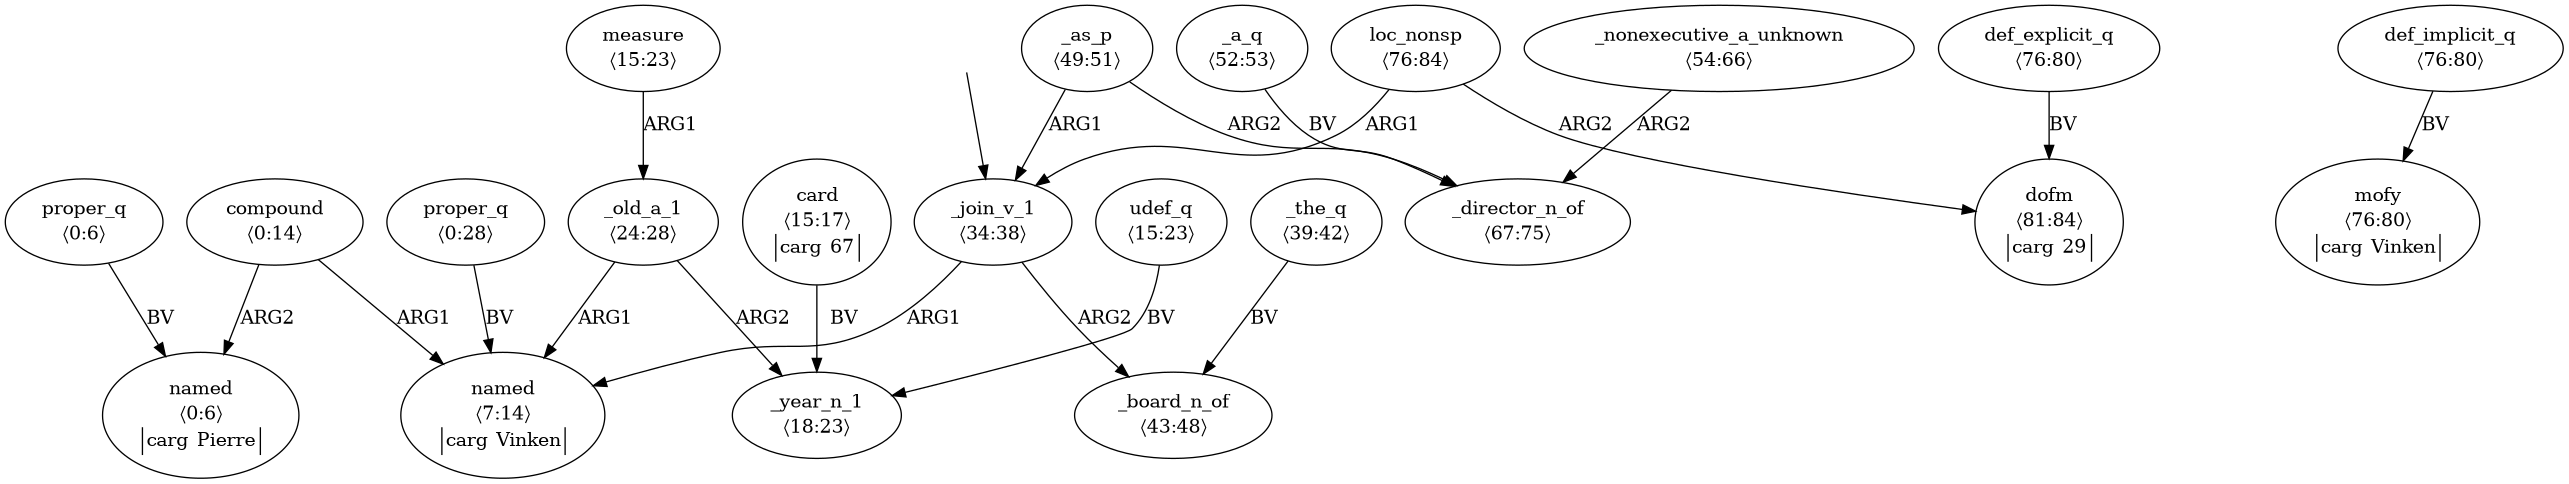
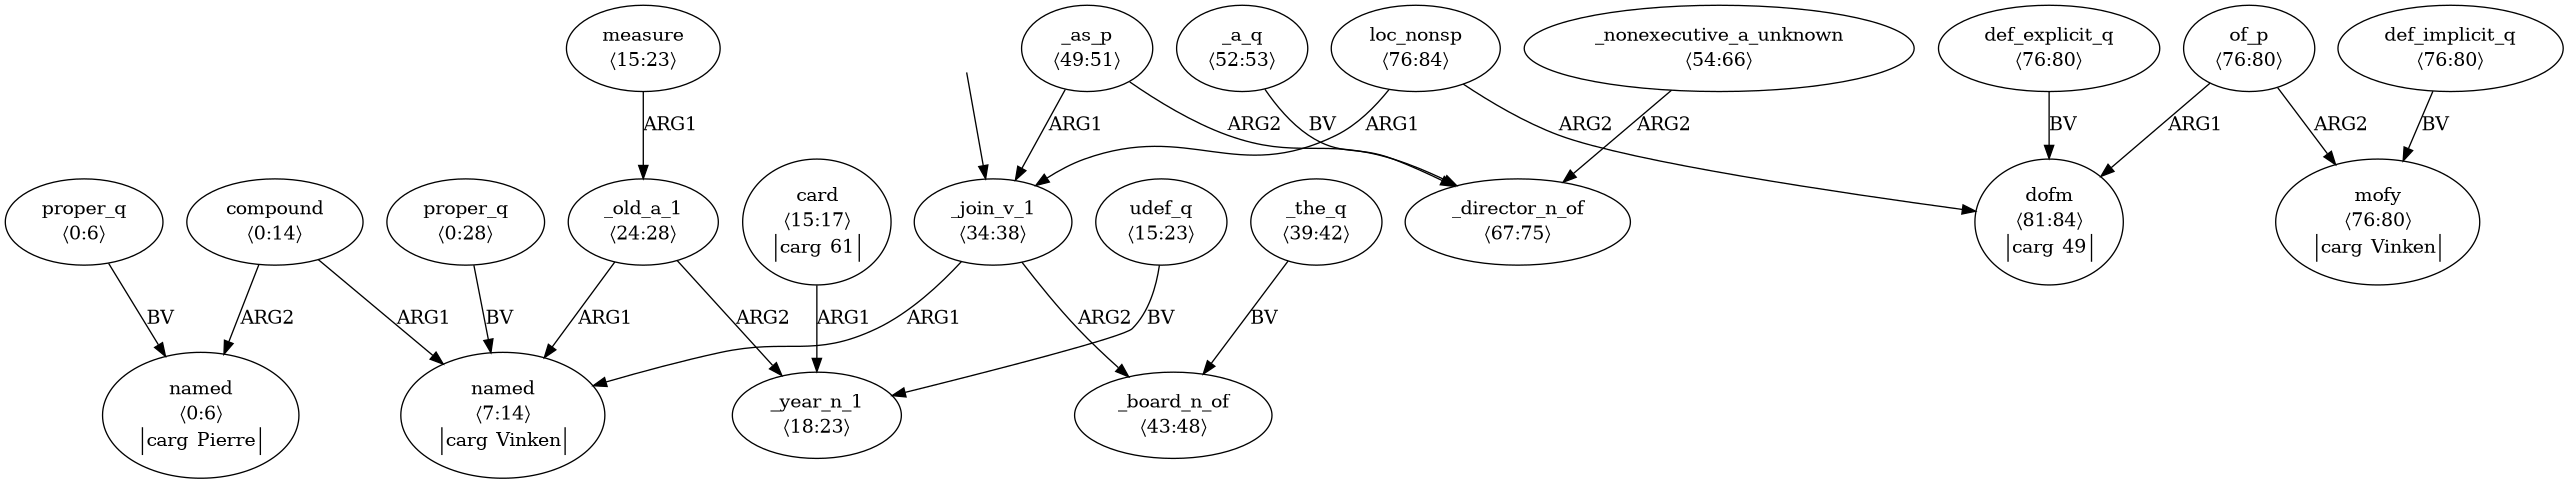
none -> (2249, 48)
(843, 247) -> (843, 247)
(2075, 247) -> (2075, 247)
(844, 319) -> (844, 319)
